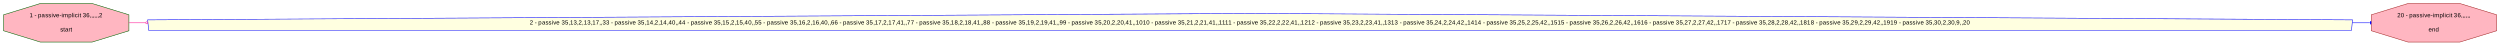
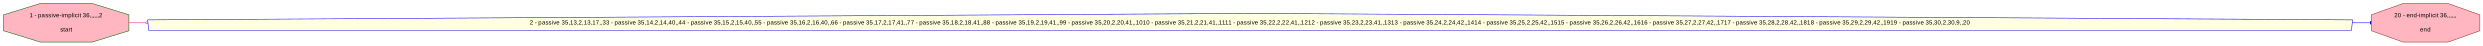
(2434, 23) -> (2426, 23)
